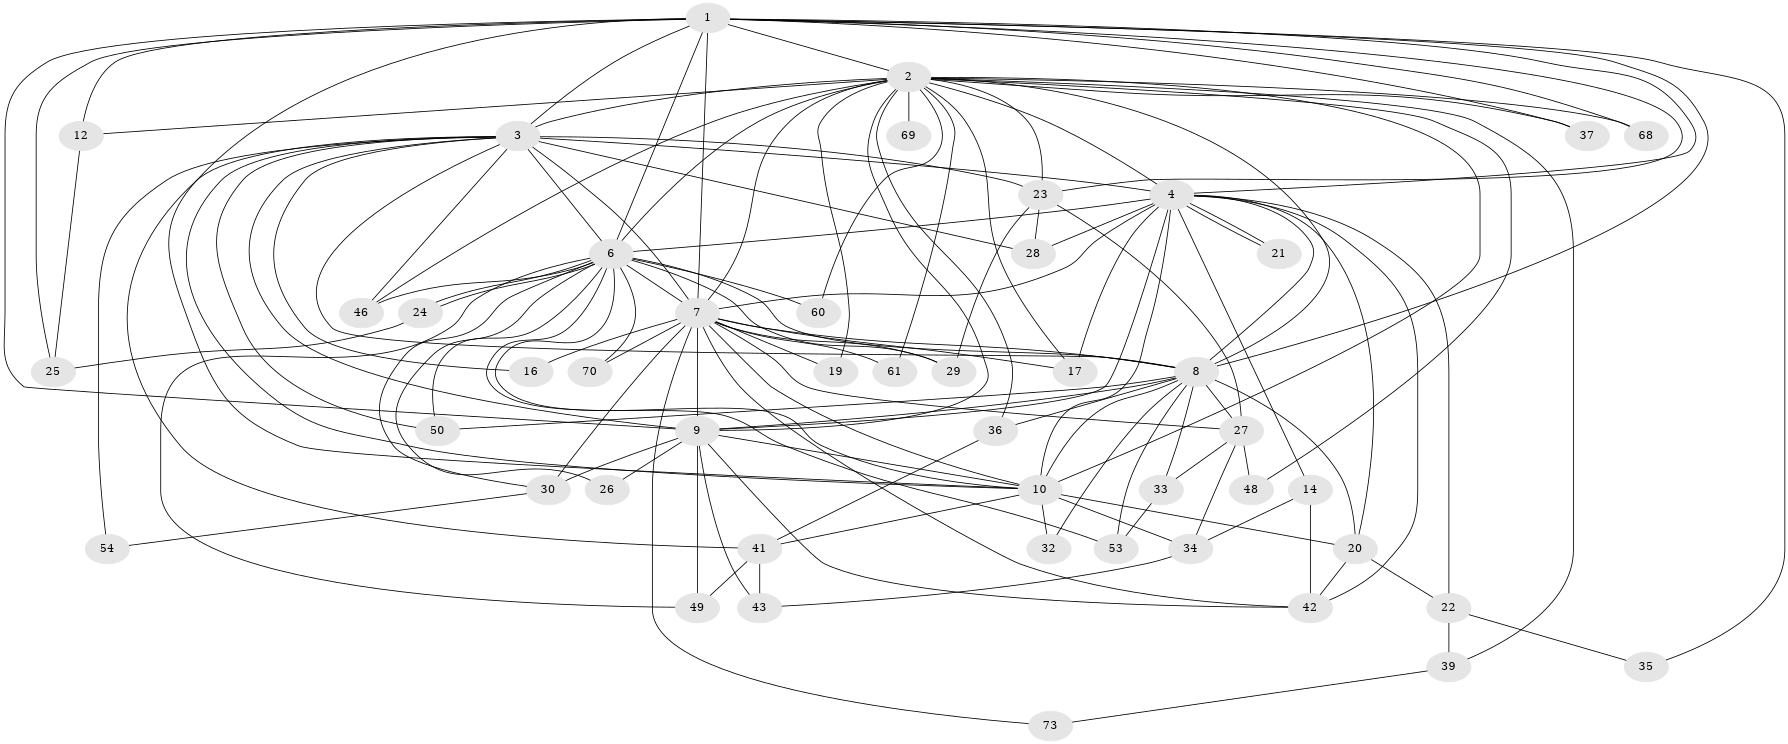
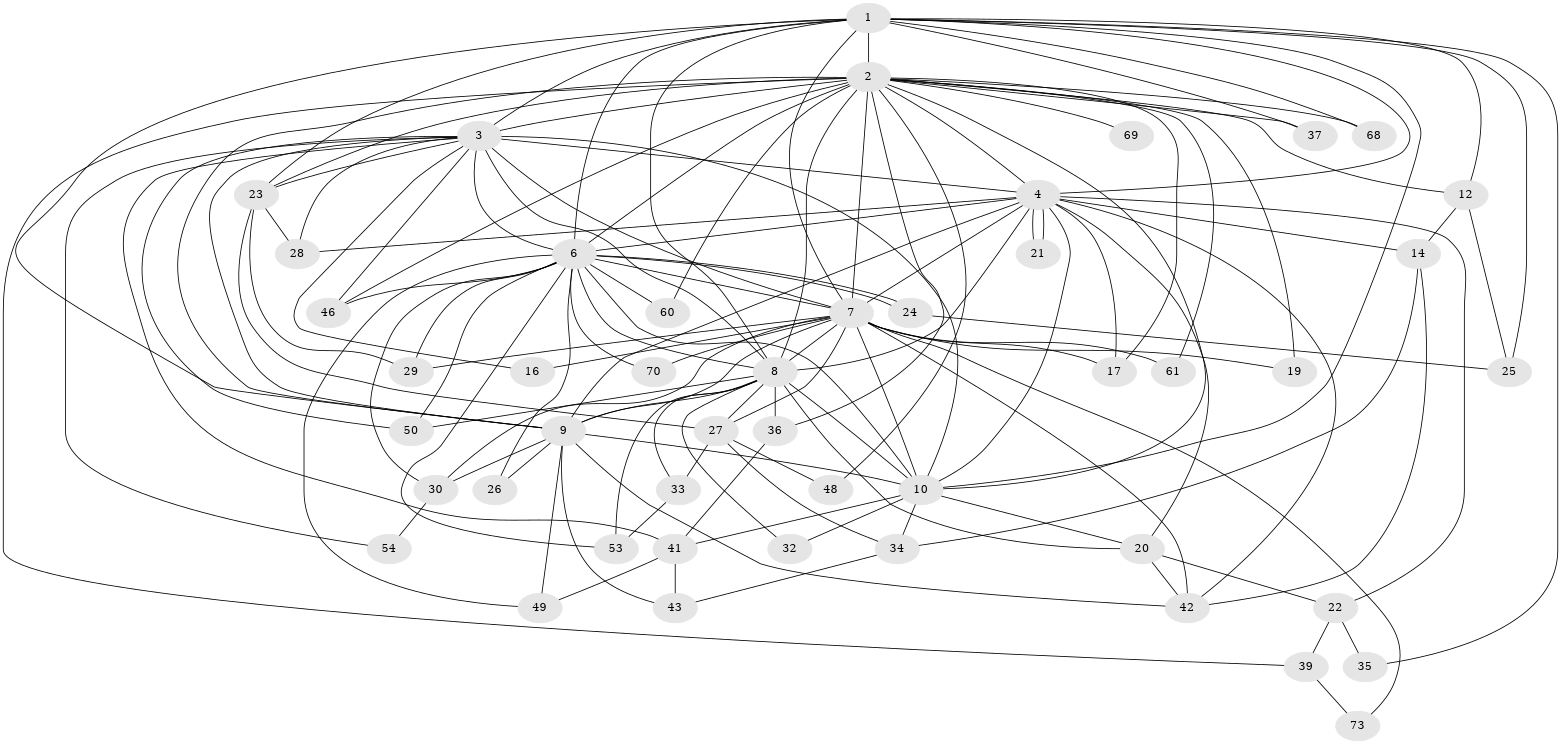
none -> (1442, 225)
